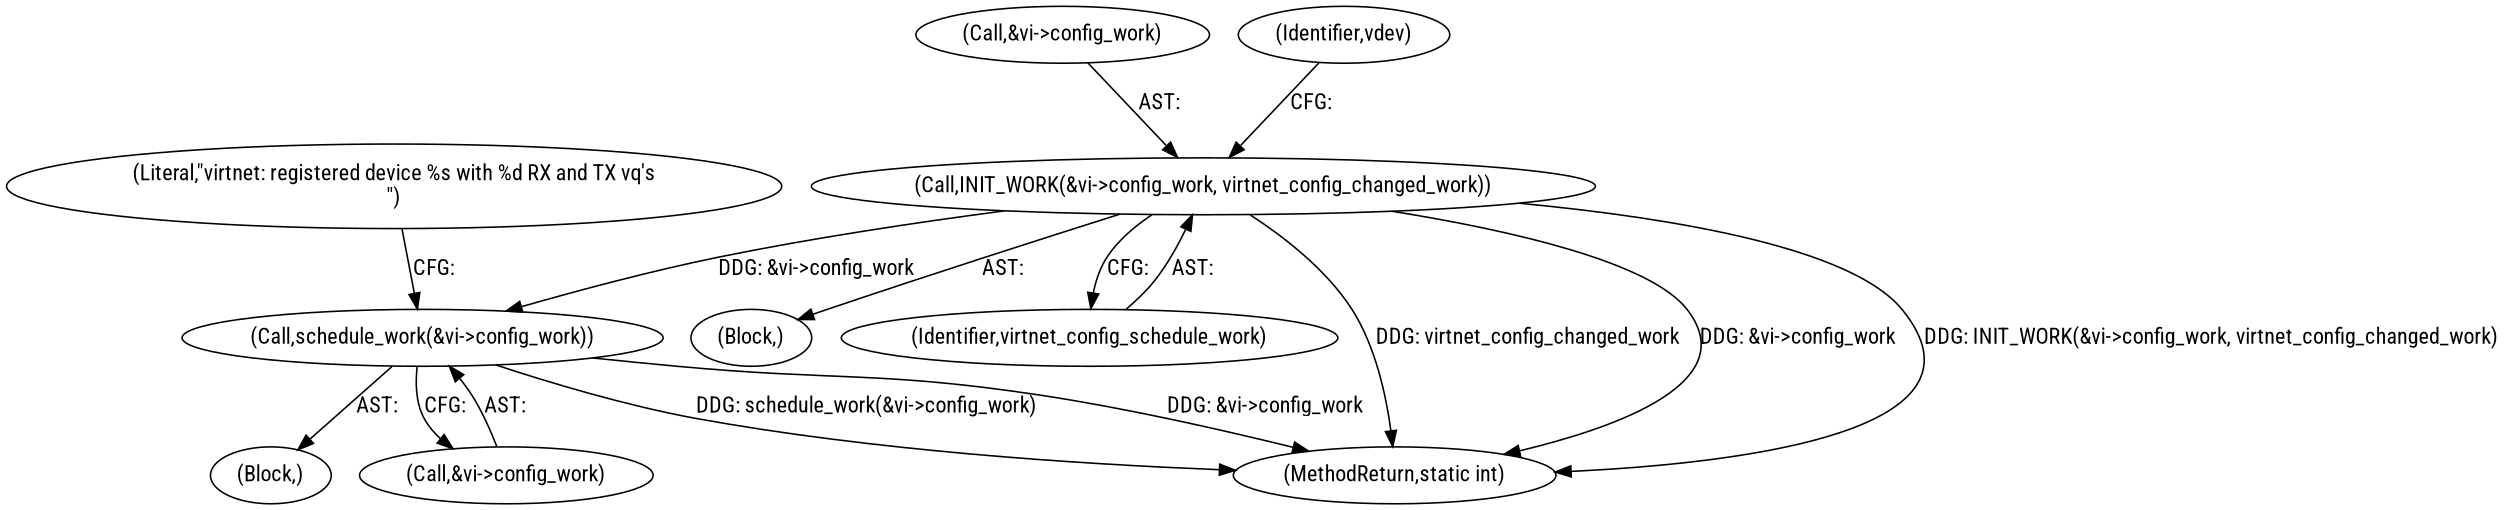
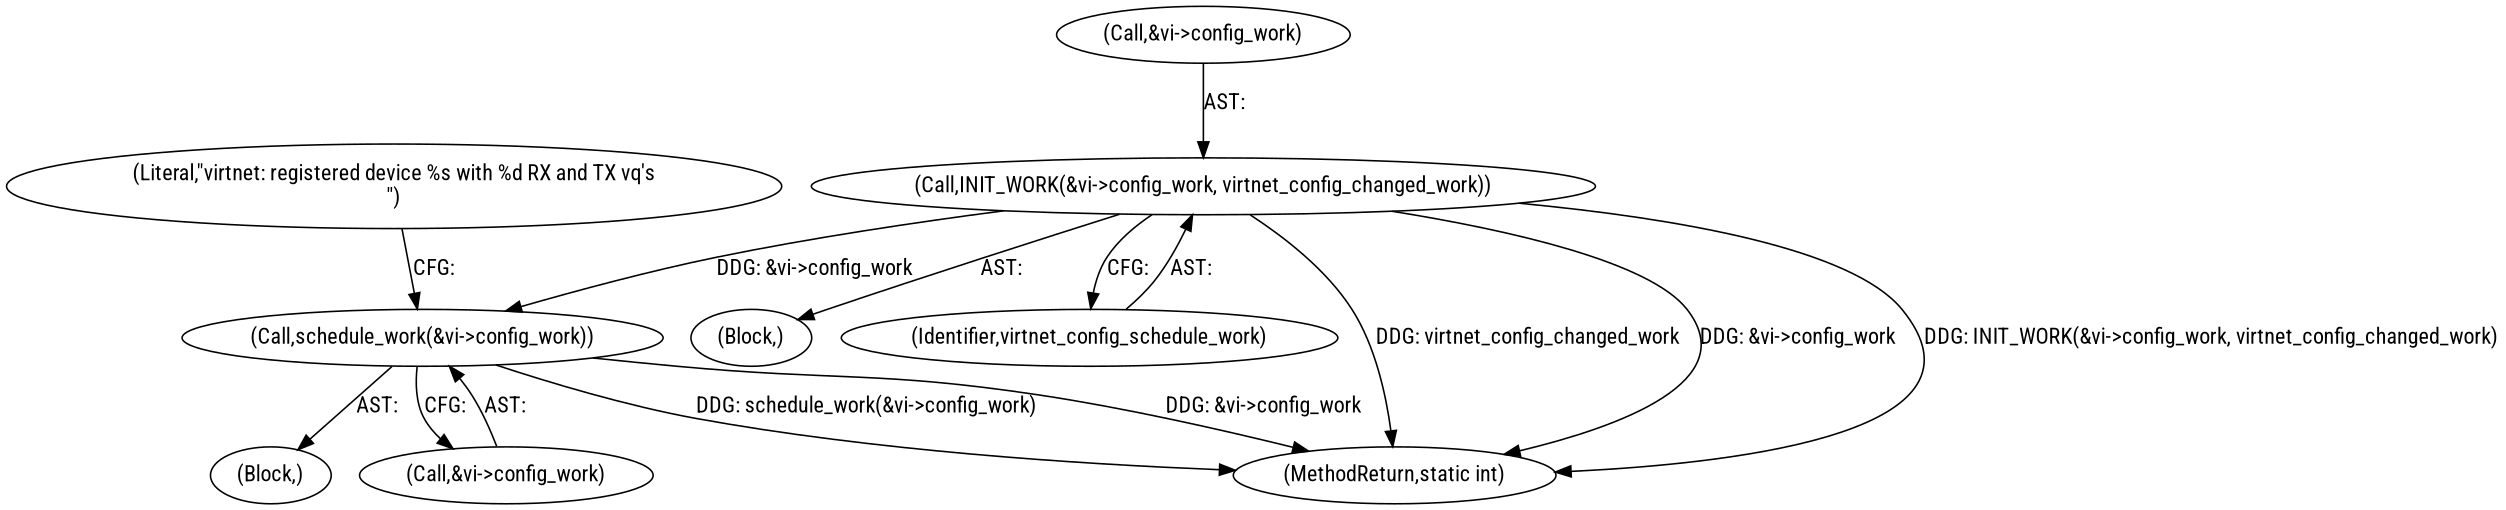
(1344, 35) -> none
